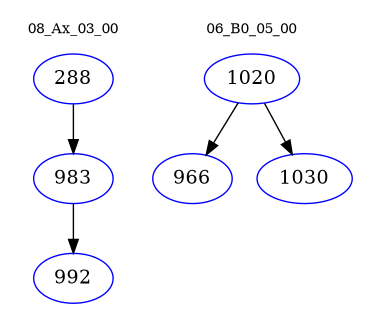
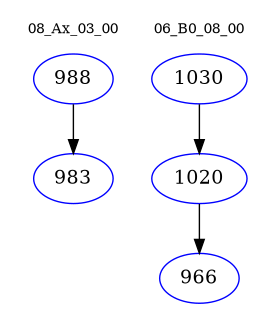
(252, 30) -> (199, 30)
(73, 79) -> (73, 79)
(275, 123) -> (199, 122)
(73, 278) -> none
